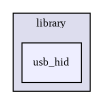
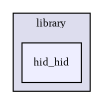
(52, 63) -> (52, 63)
